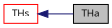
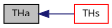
(61, 14) -> (62, 14)
